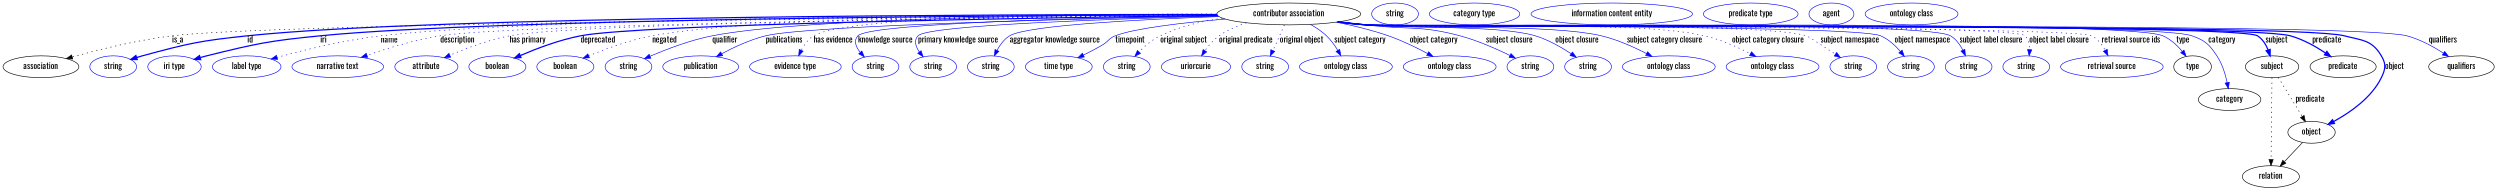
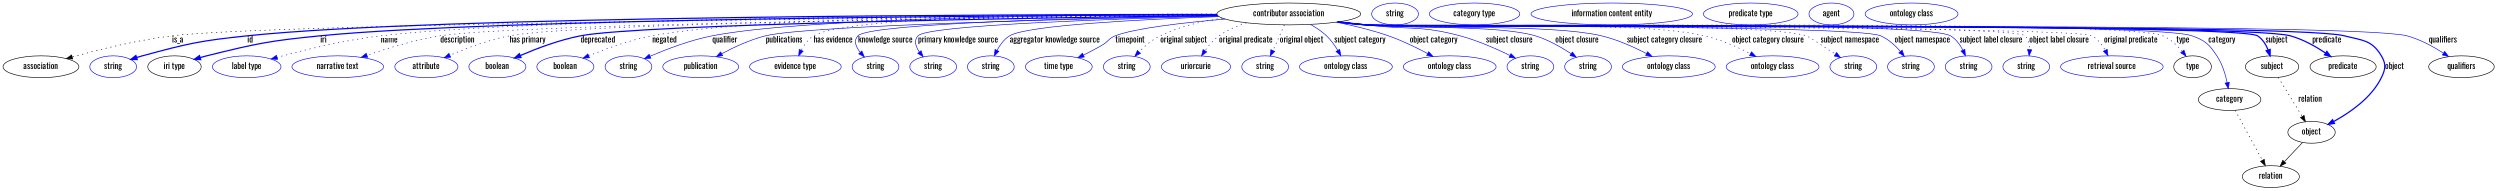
(1763, 25) -> (1763, 25)
(2131, 40) -> (2131, 40)
(174, 67) -> (174, 67)
(2310, 100) -> (2310, 100)
(2272, 119) -> (2249, 135)
